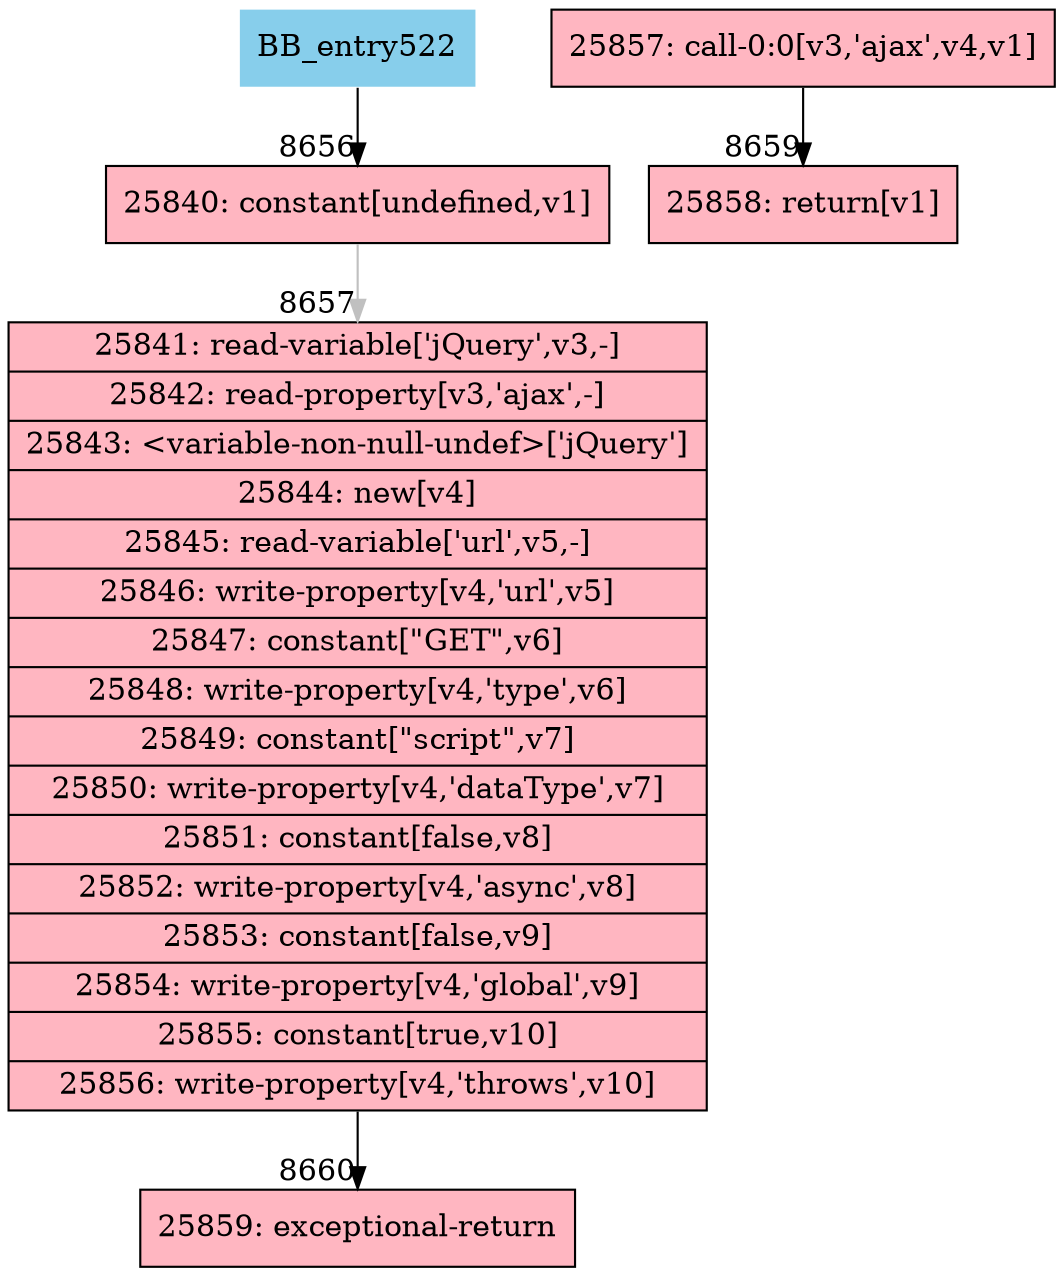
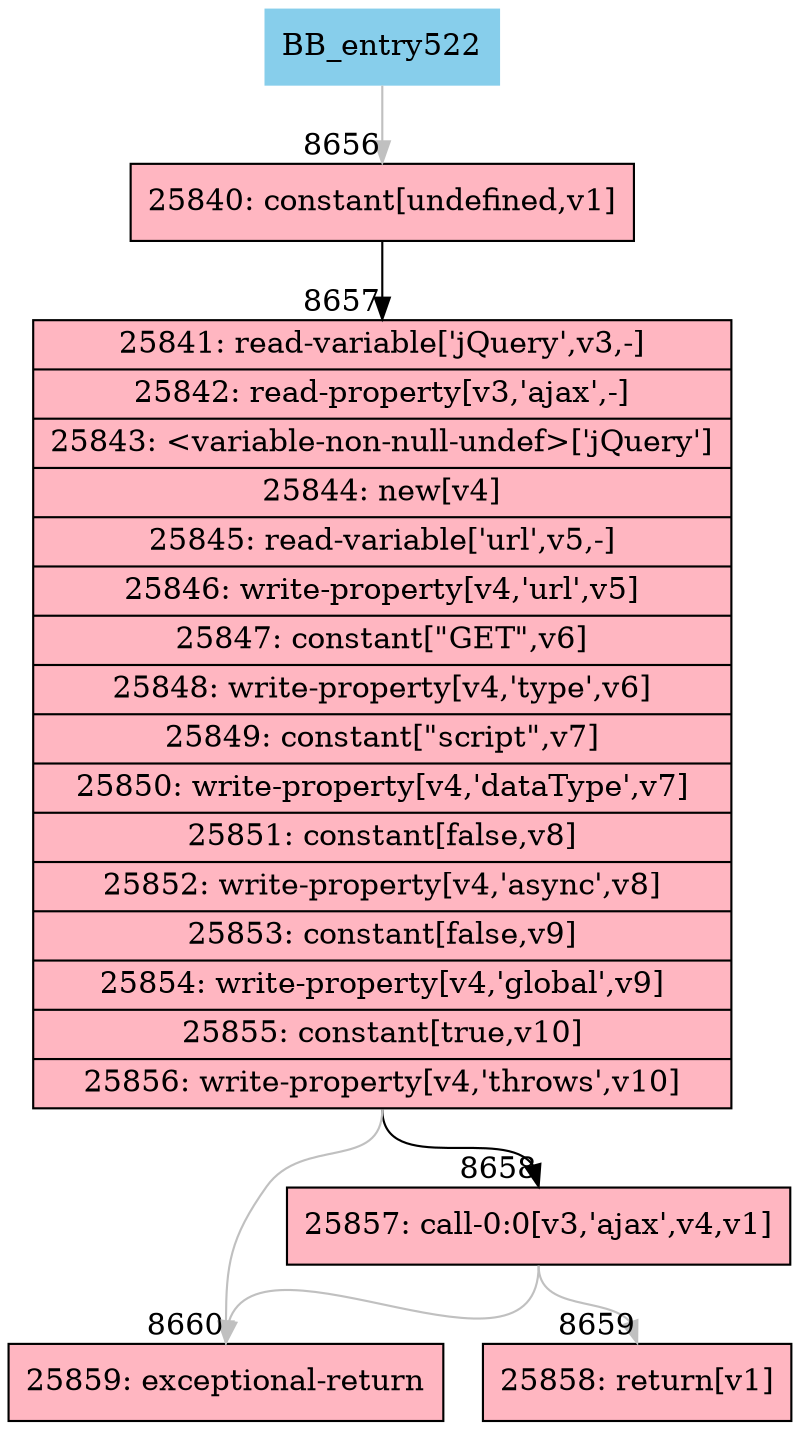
(358, 116) -> (382, 113)
(803, 116) -> (577, 1302)
(358, 272) -> (382, 270)
(358, 1139) -> (269, 1184)
none -> (450, 1148)
none -> (393, 1307)
